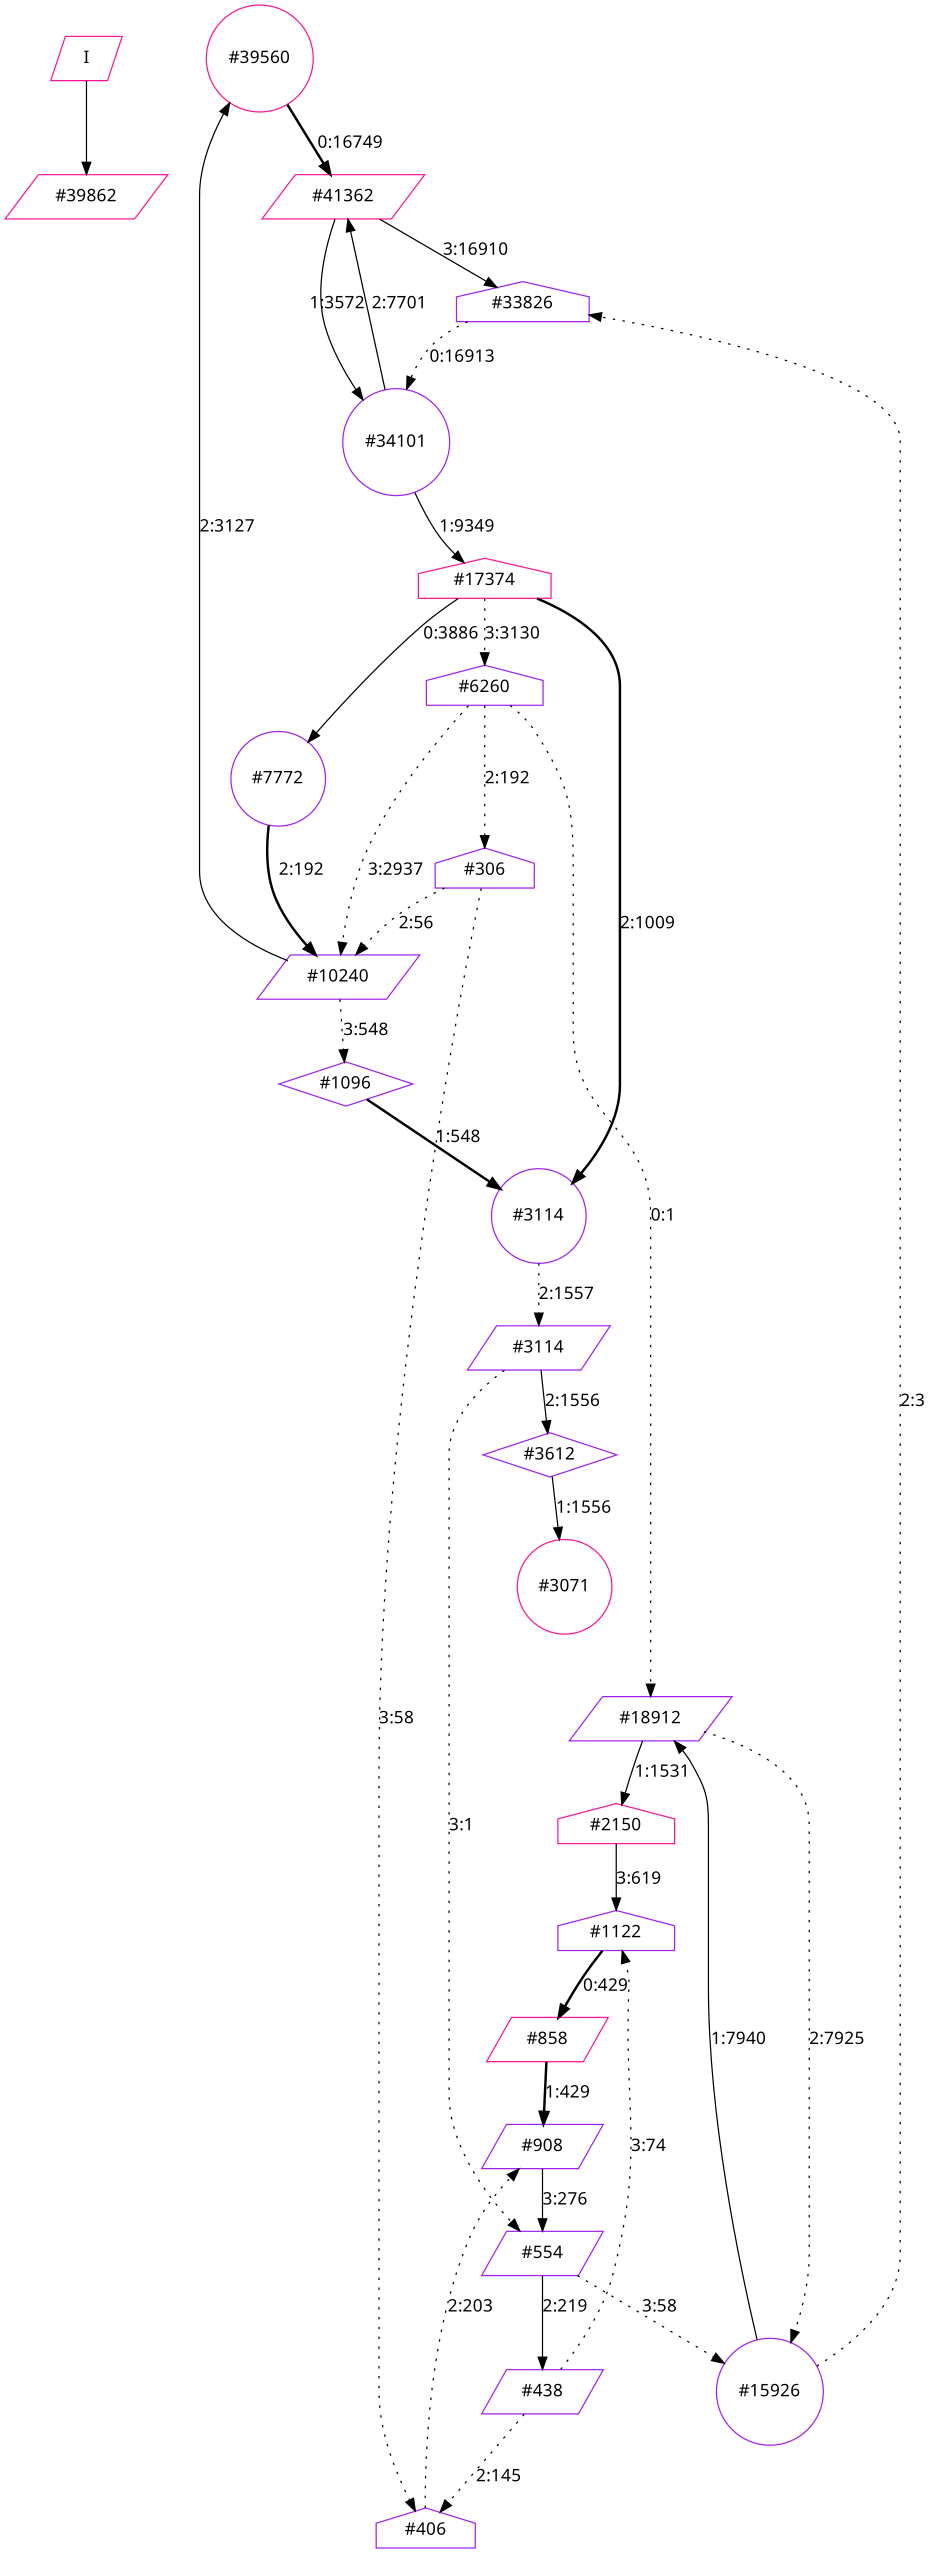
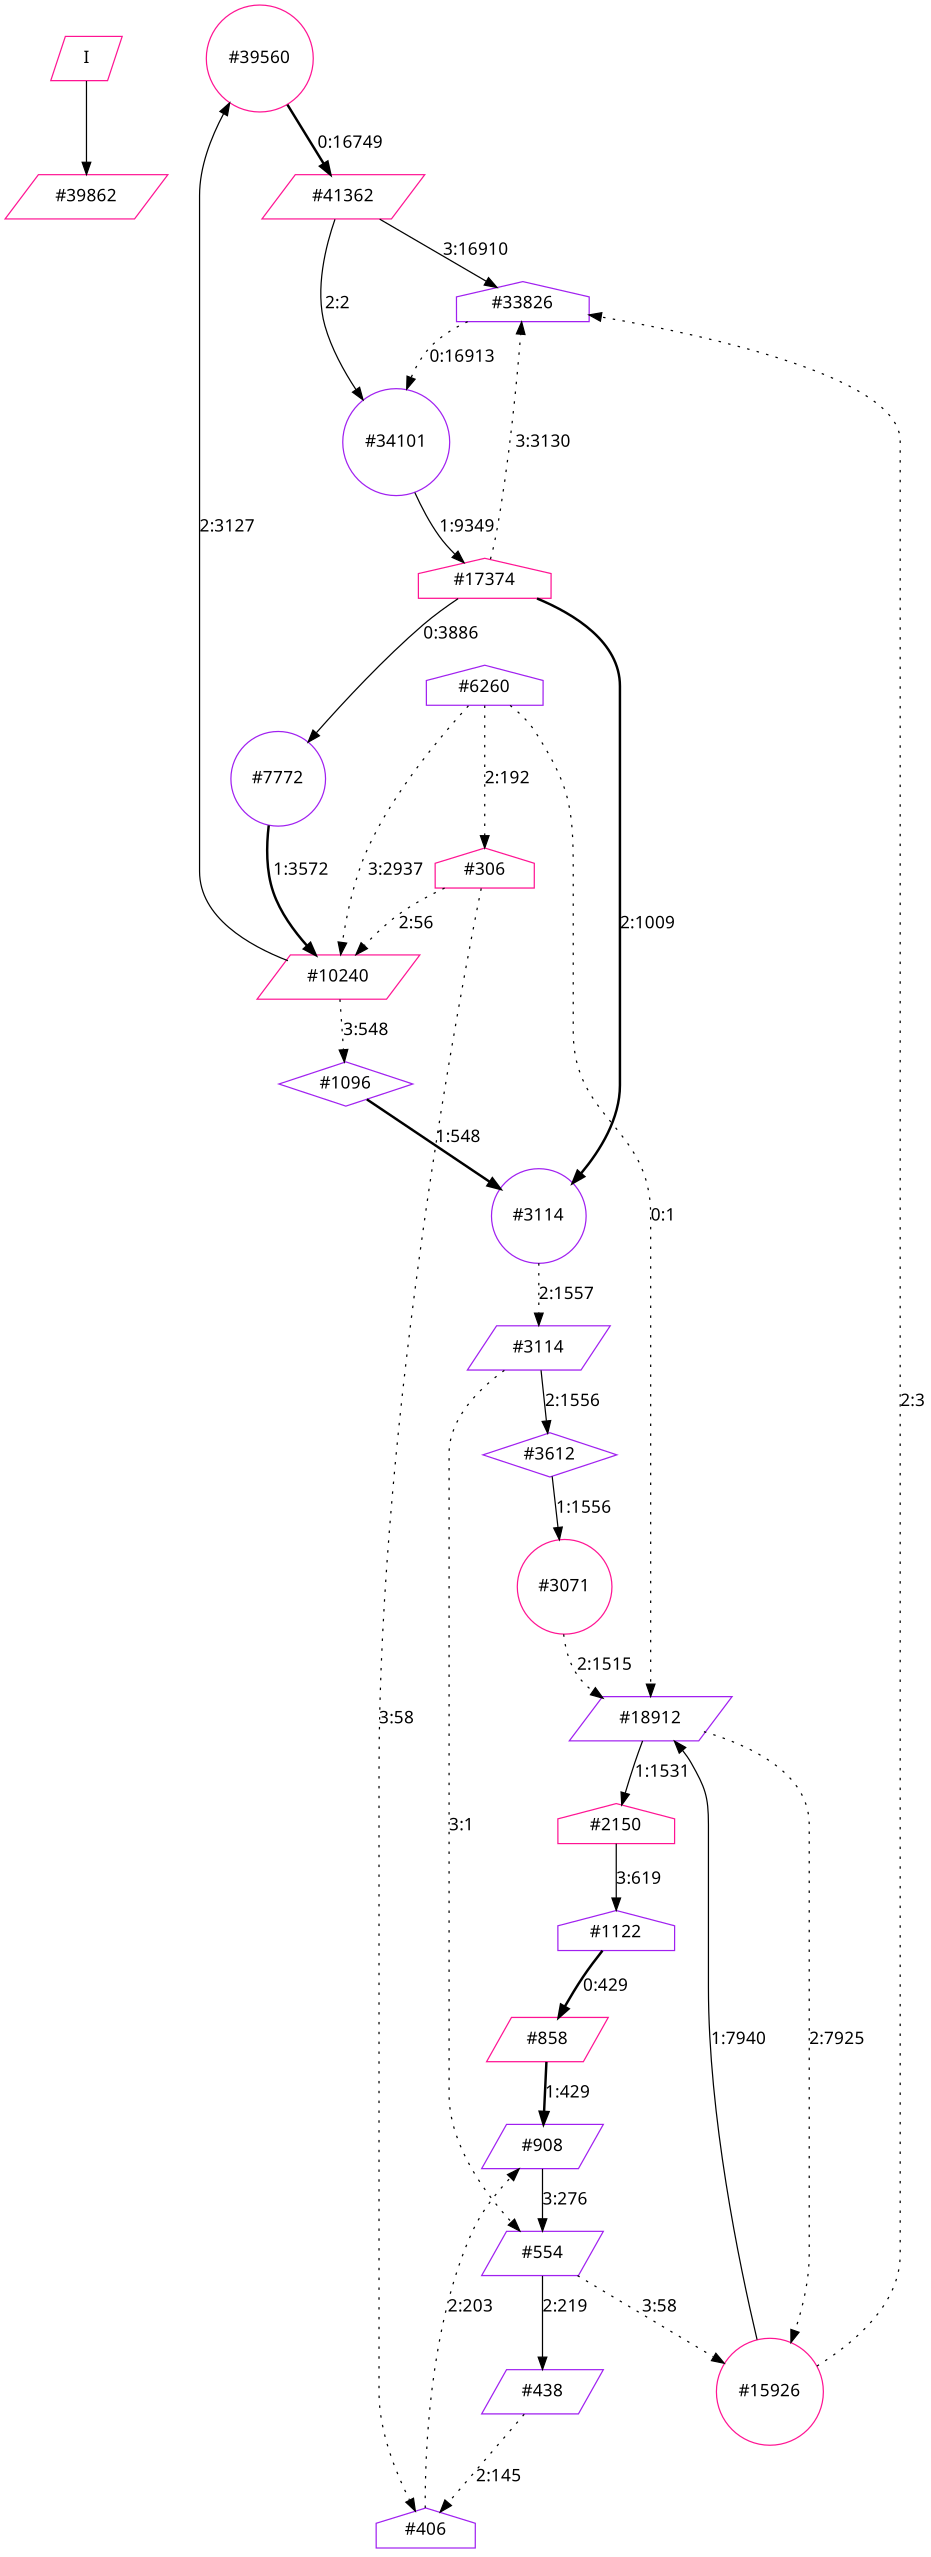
(338, 304) -> (338, 304)
(368, 311) -> none
(485, 626) -> (509, 447)
(302, 870) -> (302, 870)
(485, 870) -> (485, 870)
(338, 977) -> (338, 977)
none -> (572, 1666)
(630, 2174) -> none
(770, 2392) -> (770, 2392)
